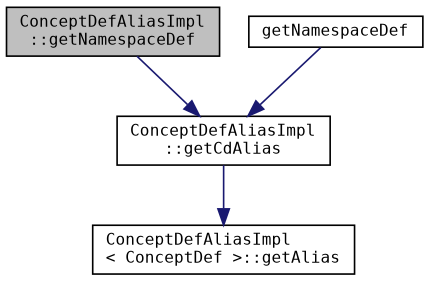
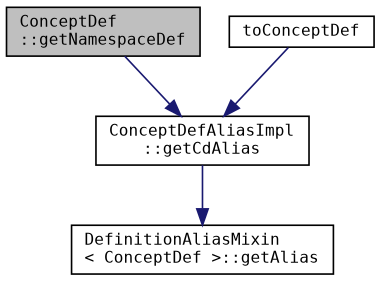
(113, 32) -> (103, 32)
(336, 32) -> (302, 32)
(224, 250) -> (202, 250)
